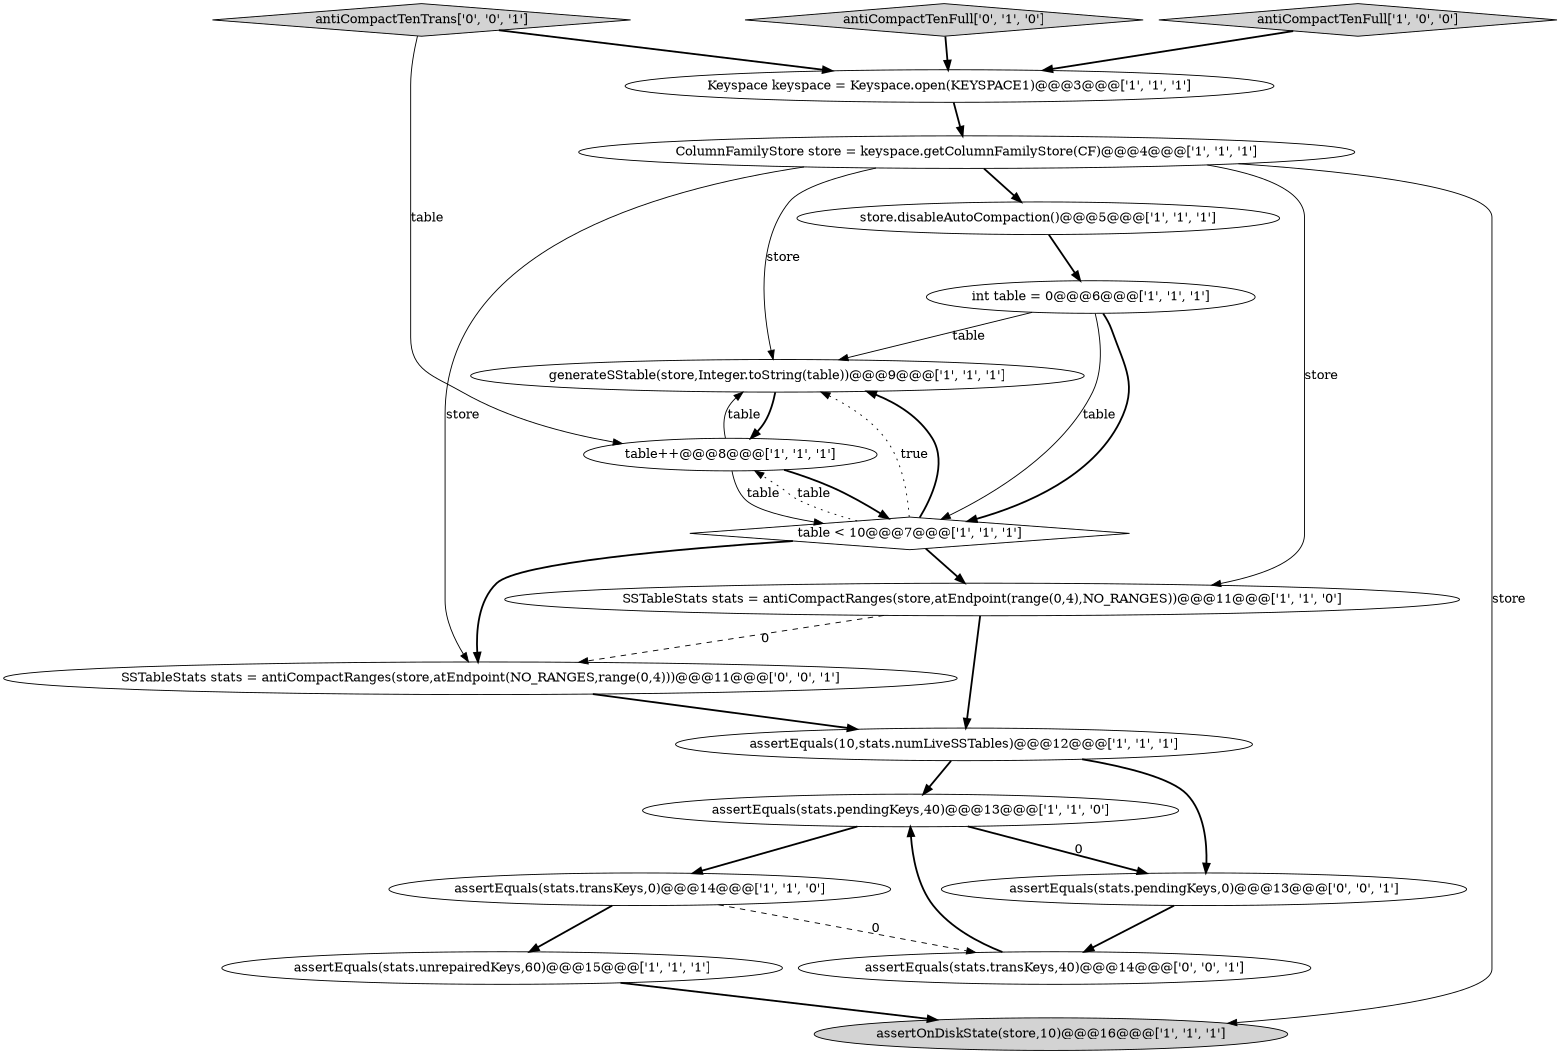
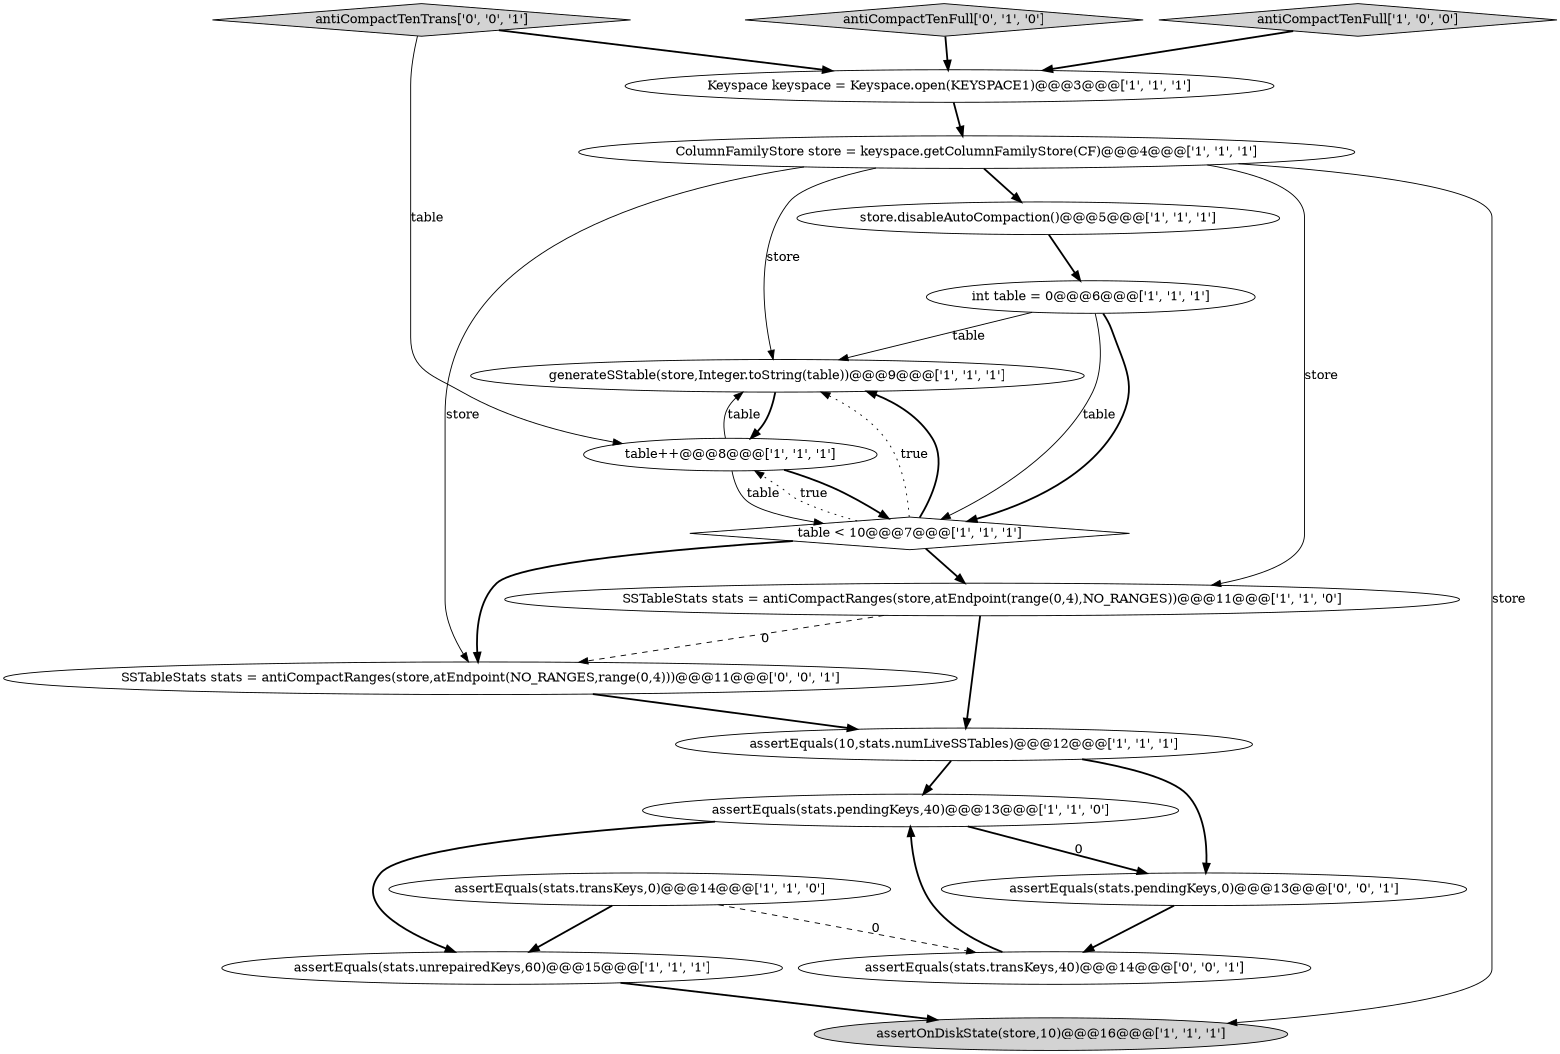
(814, 494) -> (814, 494)
(780, 849) -> (488, 844)
